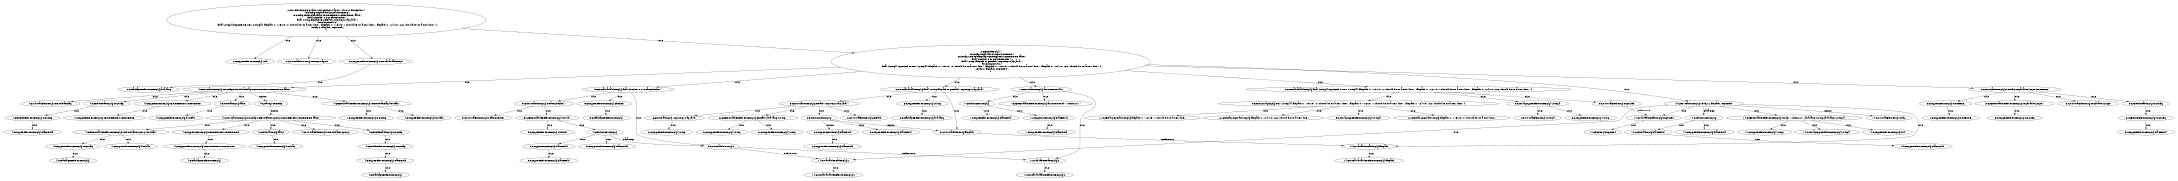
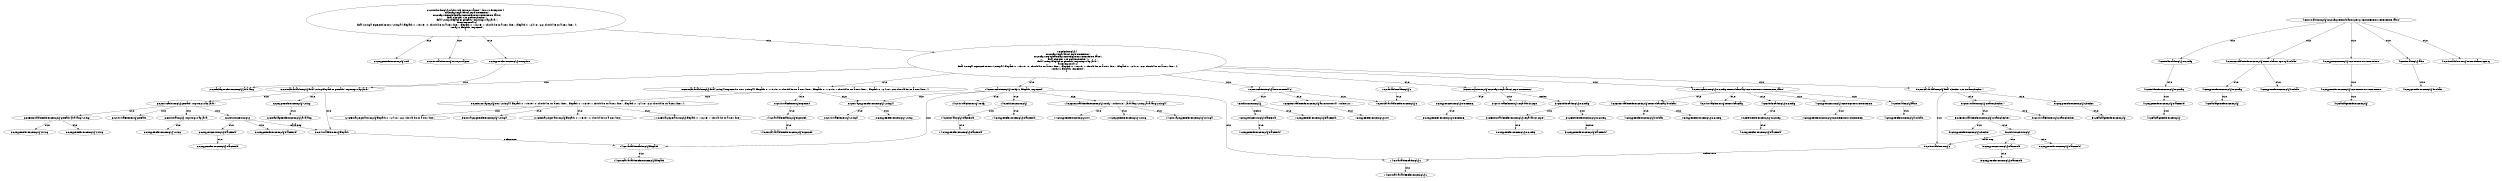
(376, 62) -> (509, 62)
(2015, 96) -> (1545, 111)
(2094, 97) -> (1543, 97)
(271, 104) -> none
(1020, 111) -> (1258, 111)
(1644, 111) -> (792, 111)
(1679, 111) -> (935, 94)
(1709, 111) -> (1016, 97)
(1828, 111) -> (996, 97)
(1082, 117) -> (1333, 96)
(548, 118) -> (1983, 118)
none -> (1372, 118)
(830, 125) -> (231, 125)
(891, 125) -> (296, 125)
(2148, 125) -> (1590, 125)
(605, 132) -> (2018, 132)
(1603, 132) -> (787, 132)
(881, 153) -> none
